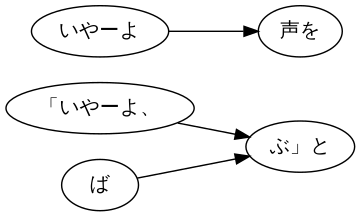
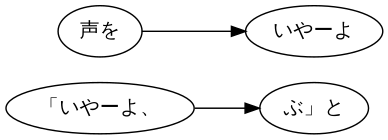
(206, 31) -> (187, 31)
(100, 185) -> none
